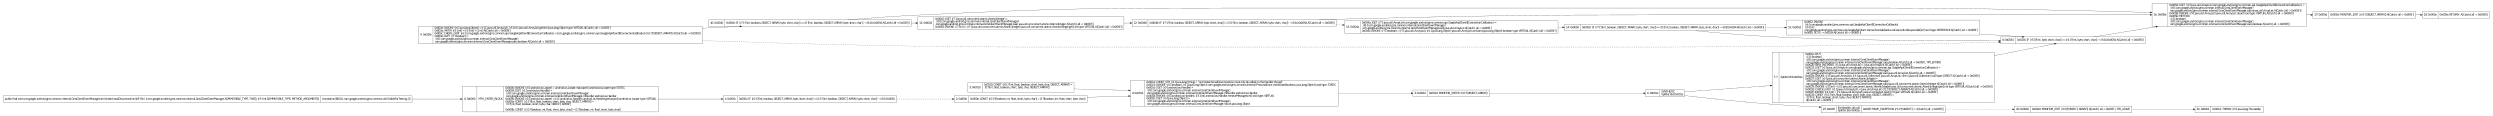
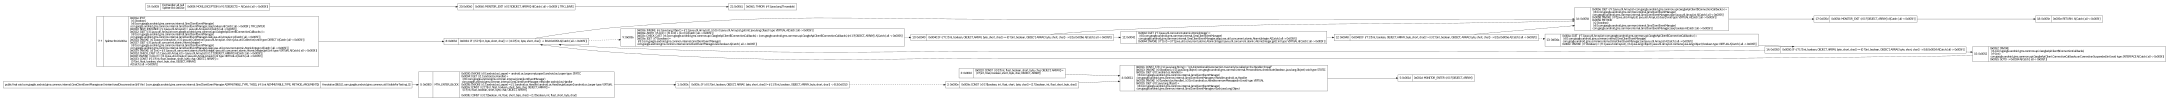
(1351, 47) -> (604, 40)
(1665, 93) -> none
(1979, 109) -> (363, 7)
